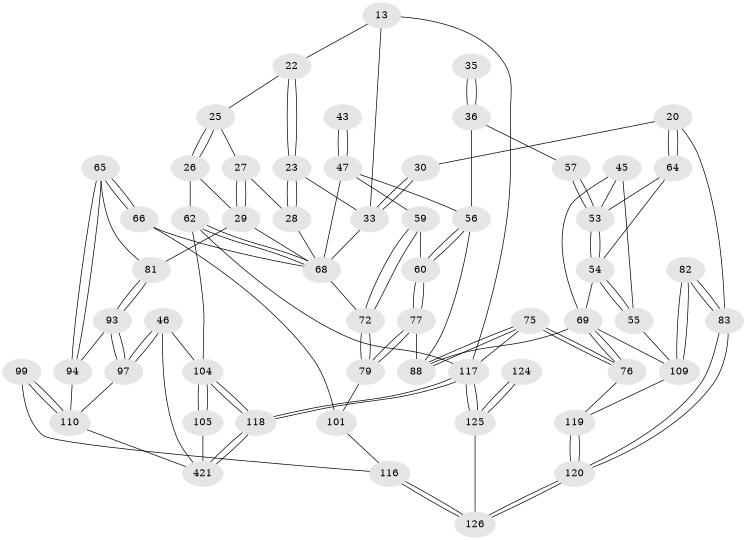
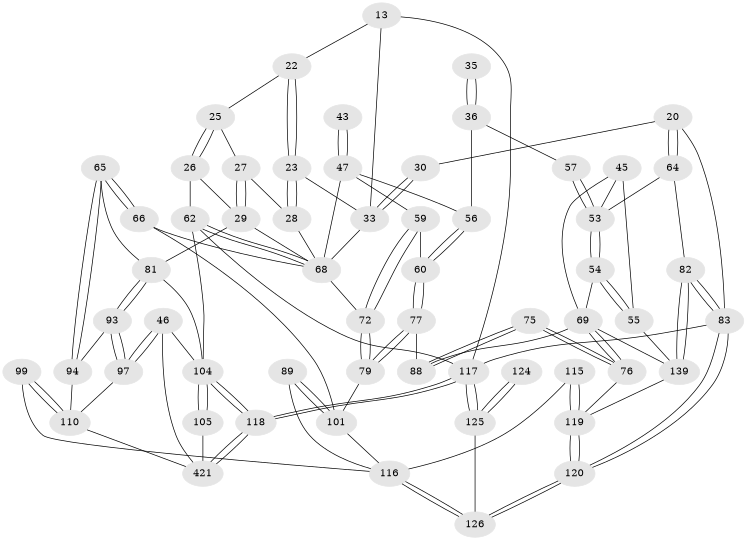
(634, 219) -> (679, 219)
(455, 299) -> none
none -> (192, 315)
(493, 352) -> (589, 342)
none -> (288, 372)
none -> (575, 372)
(679, 372) -> (679, 372)
